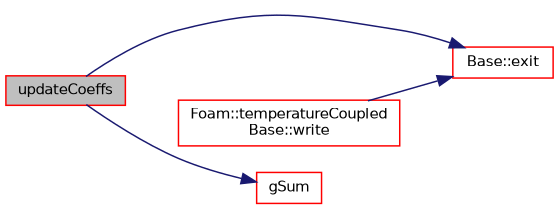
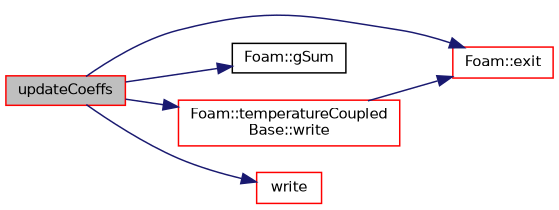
none -> (289, 58)
(503, 63) -> (503, 63)
none -> (144, 102)
(289, 188) -> (289, 188)
